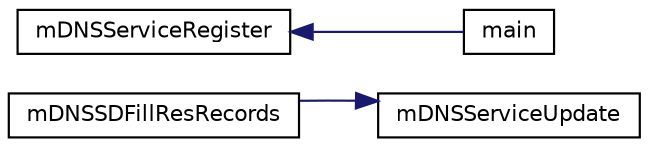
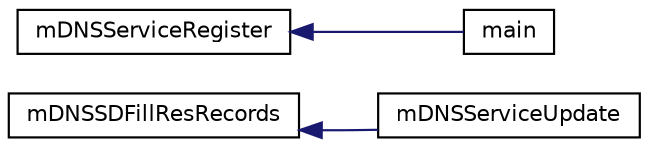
(328, 101) -> (350, 130)
